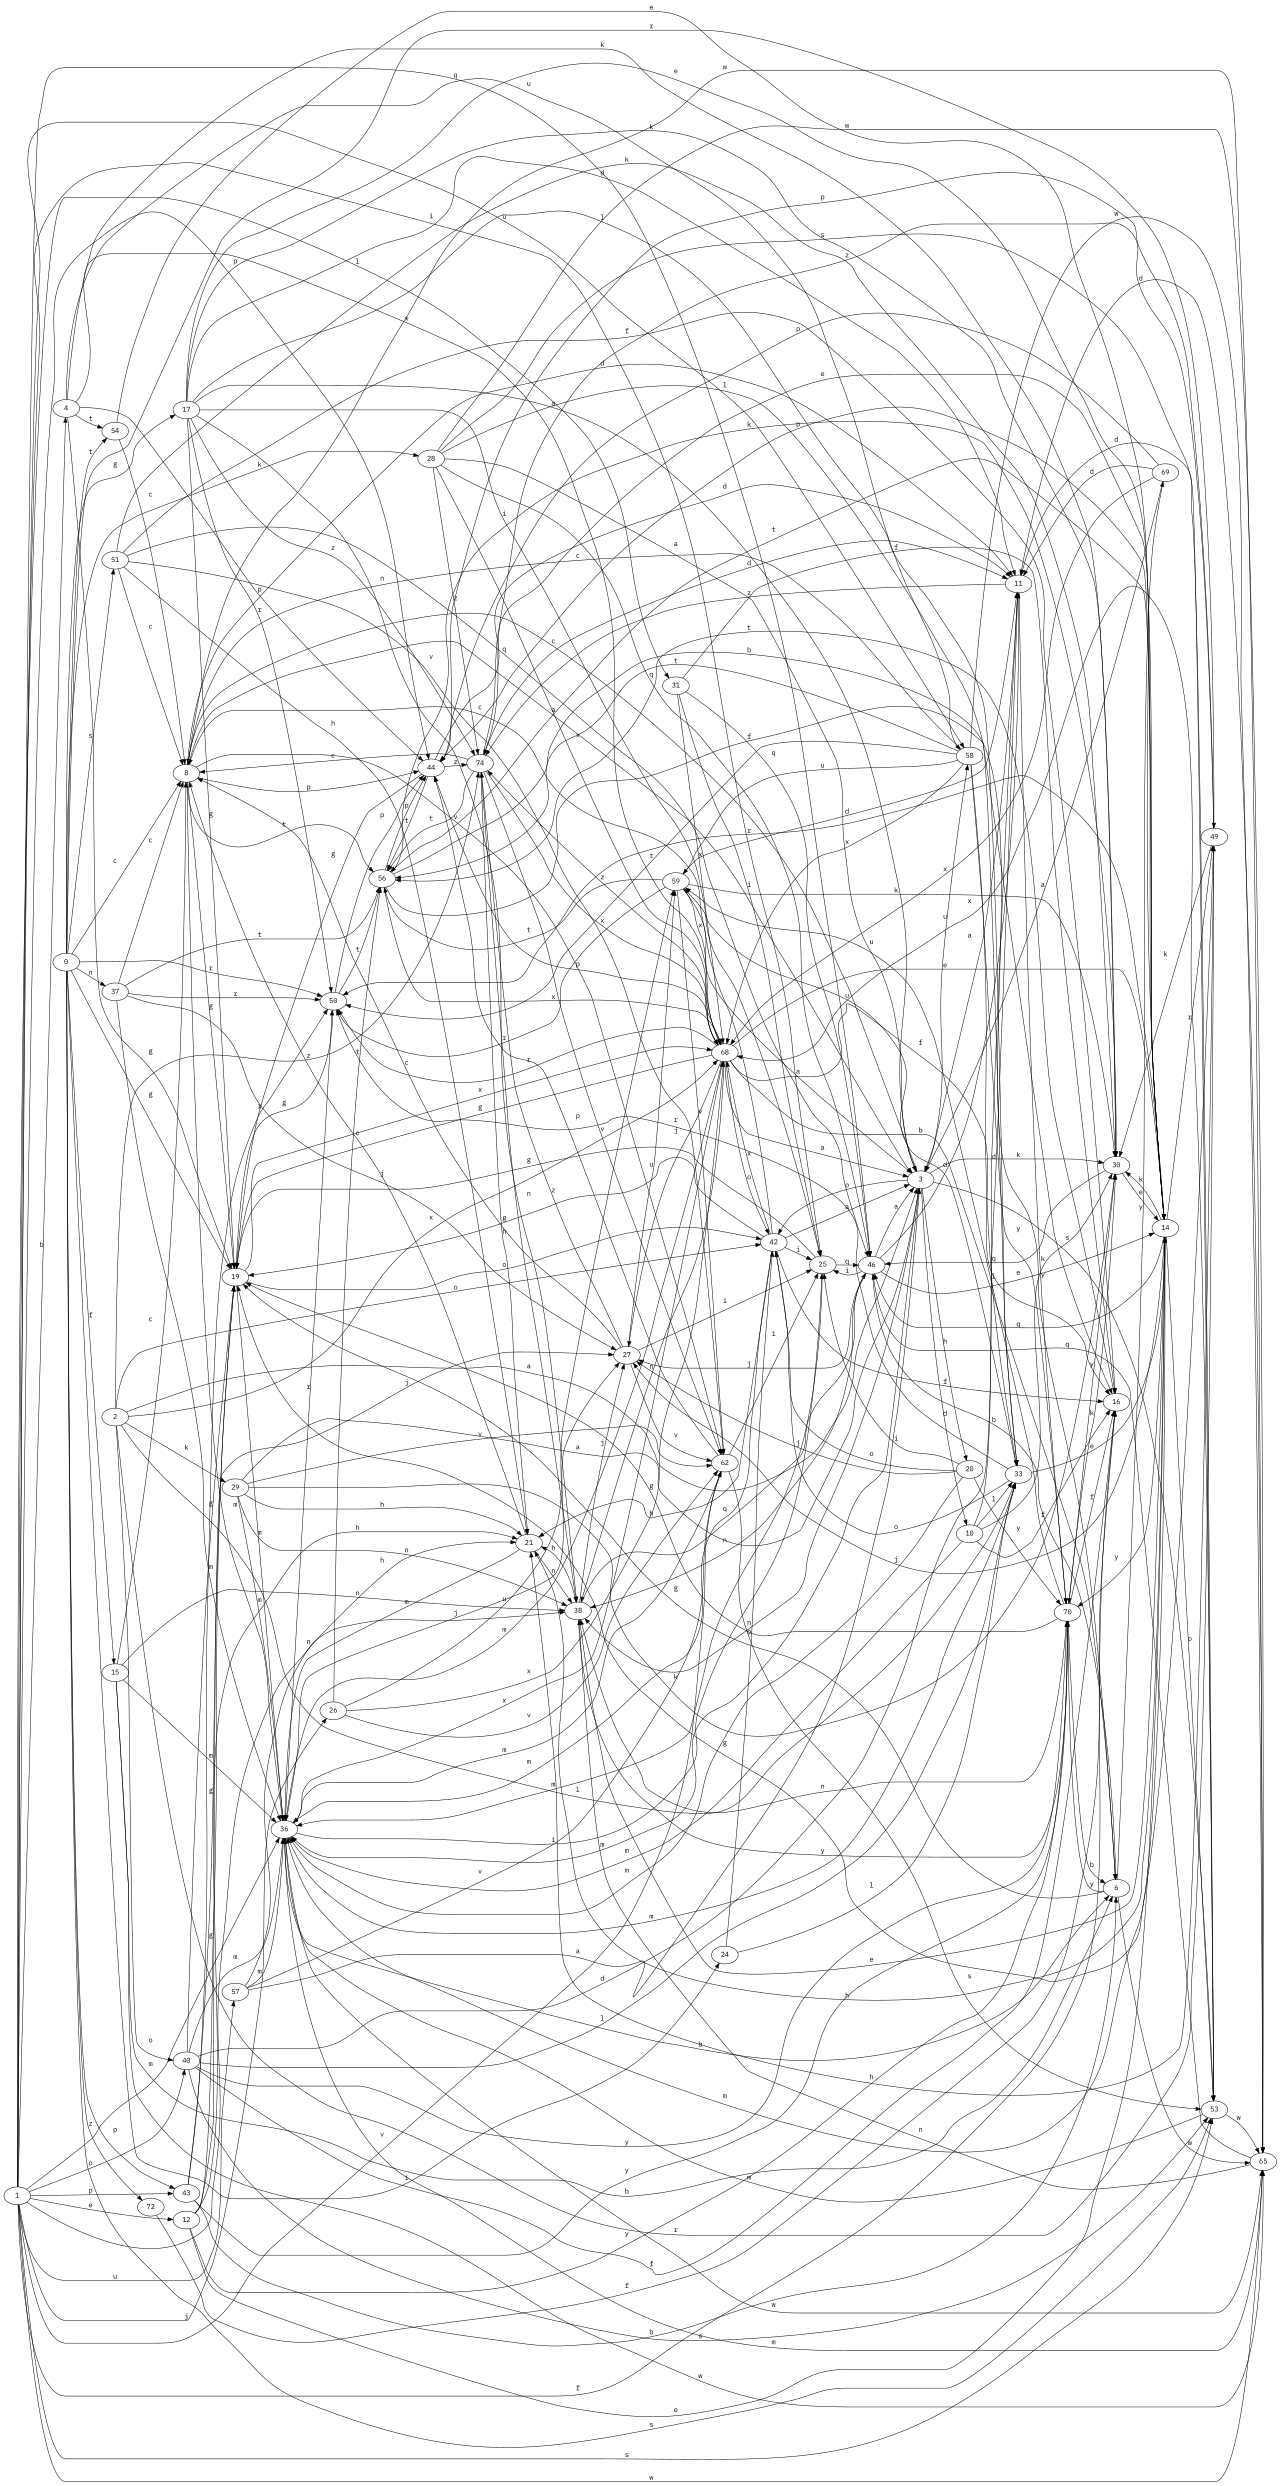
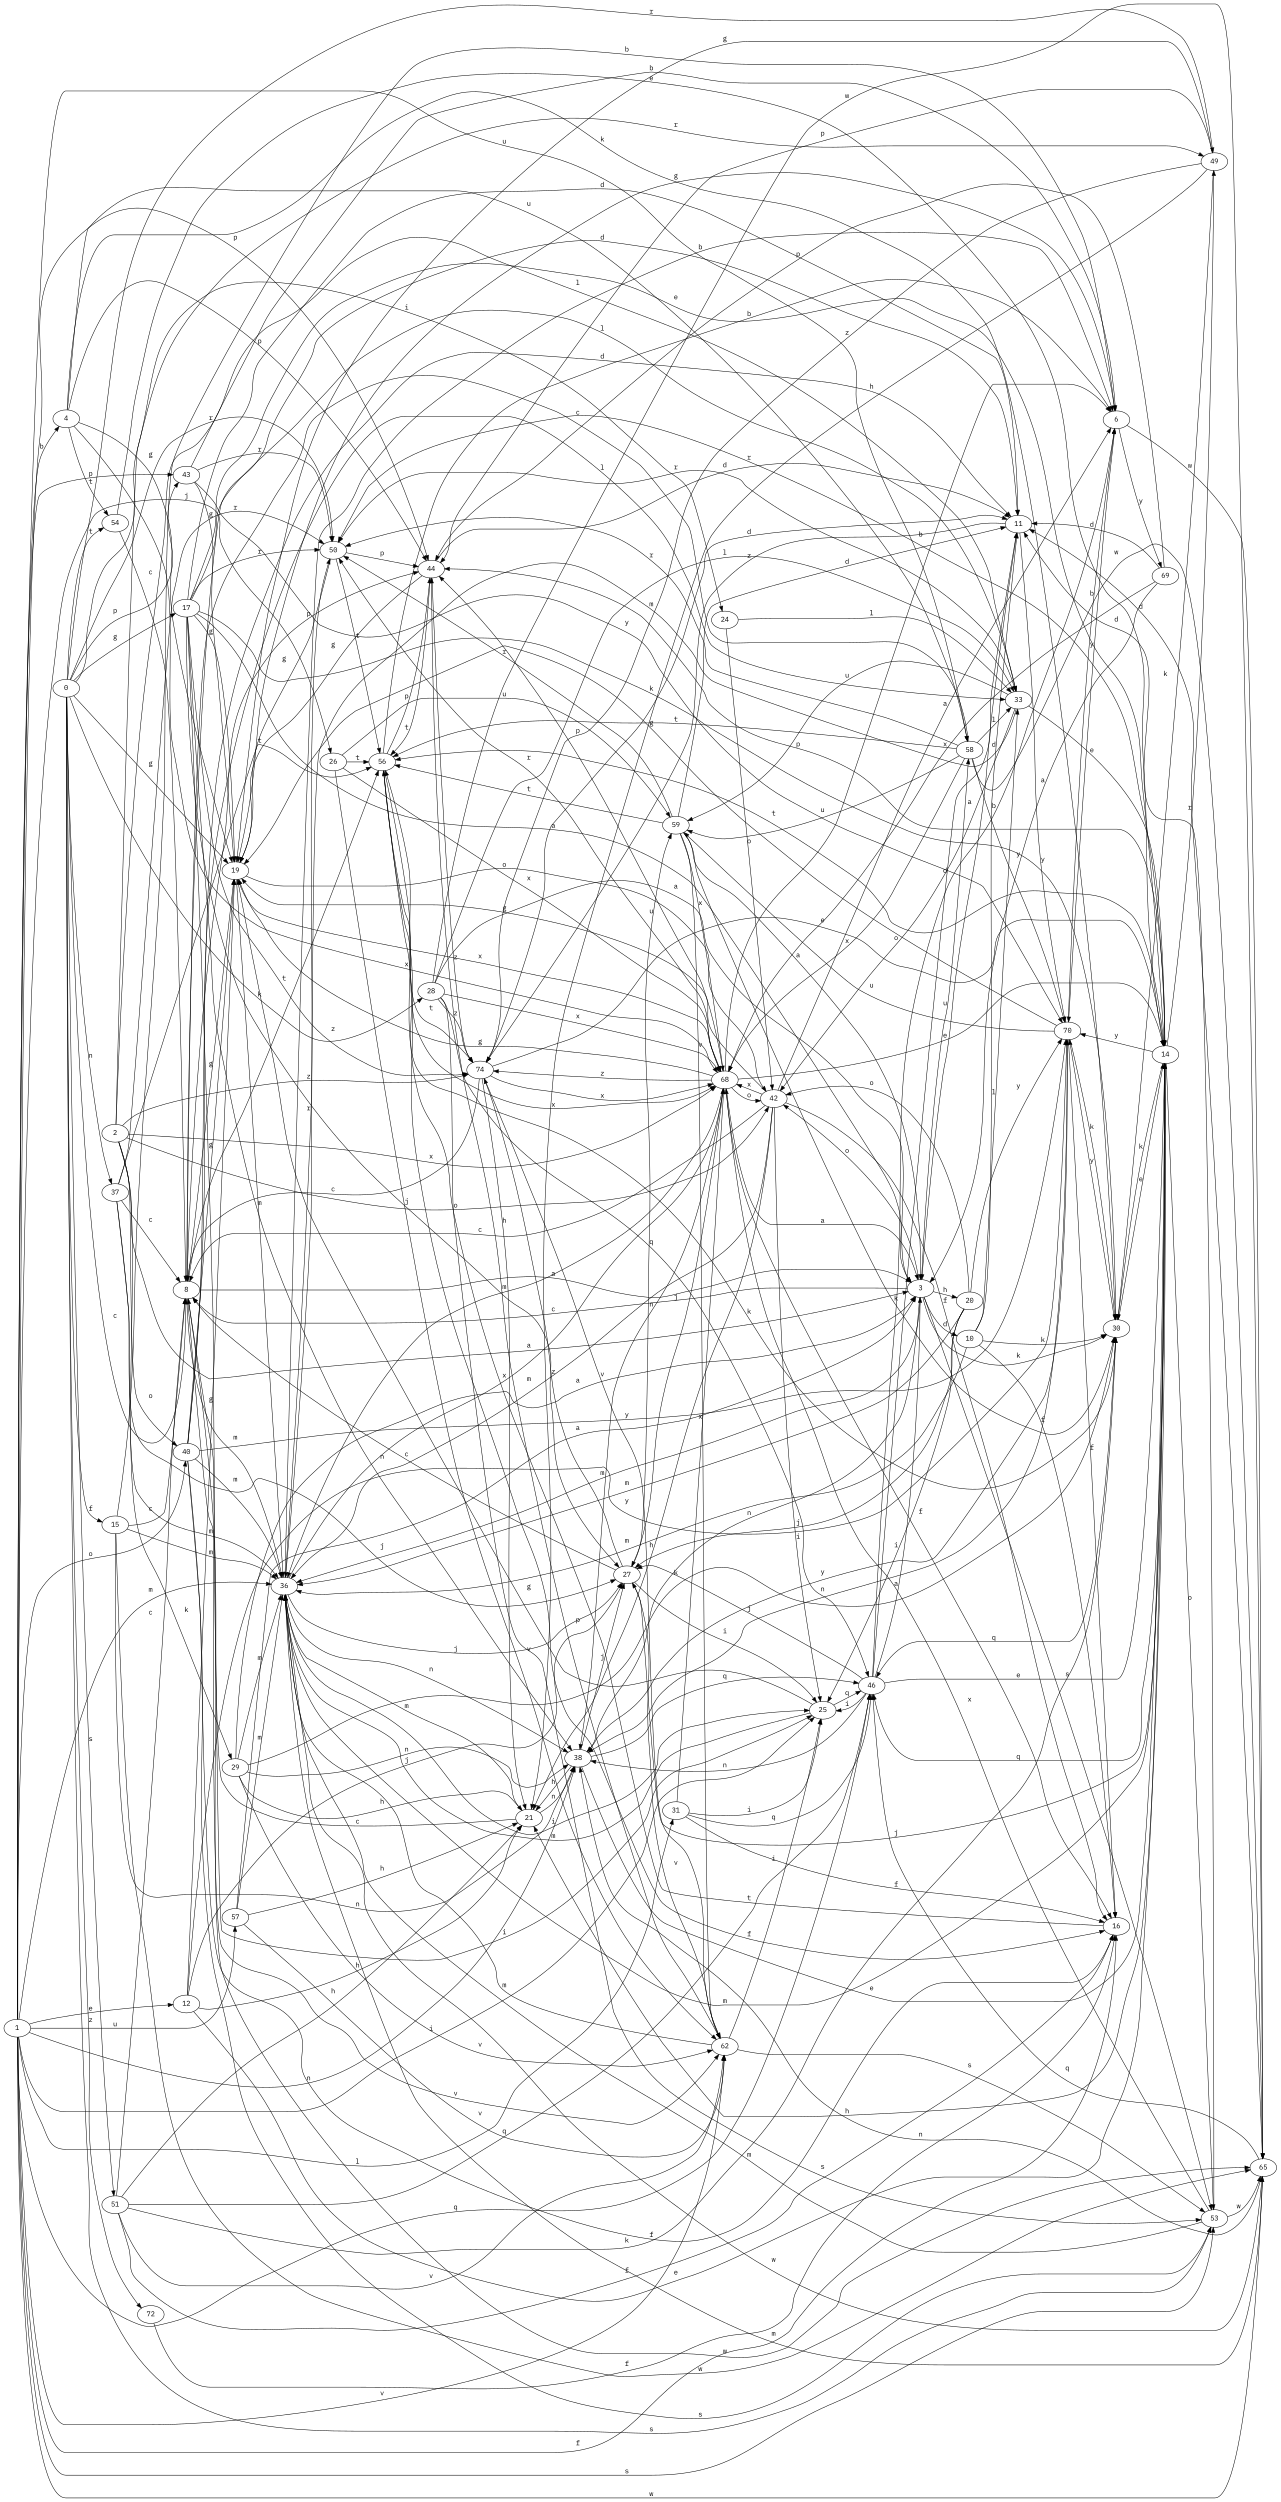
none -> (330, 1129)
(845, 1212) -> (917, 769)
(520, 1228) -> (416, 1673)
